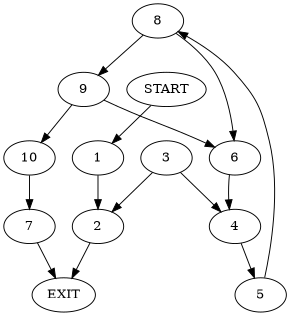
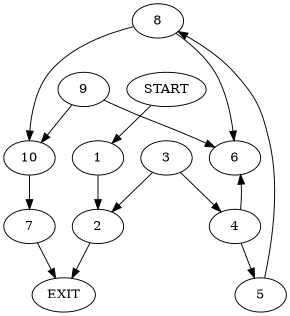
(124, 52) -> (62, 60)
(229, 187) -> (241, 197)
